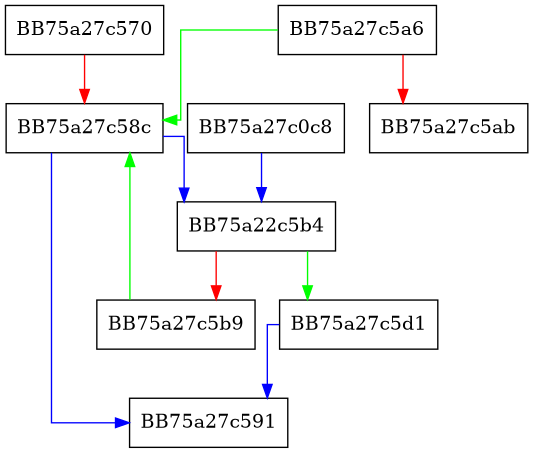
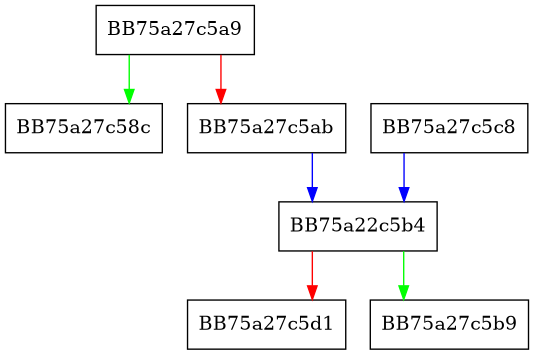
(85, 30) -> none
(357, 30) -> (175, 30)
(266, 128) -> (449, 128)
(184, 152) -> (312, 170)
(130, 233) -> none
(216, 269) -> (404, 269)
(308, 269) -> (312, 269)
(209, 423) -> none
